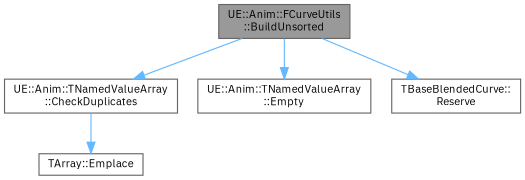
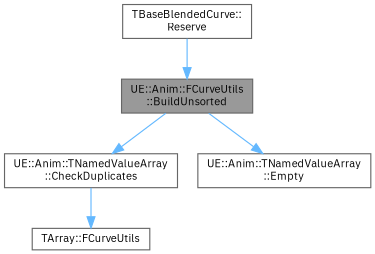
(365, 57) -> (187, 53)
(91, 164) -> (91, 239)
